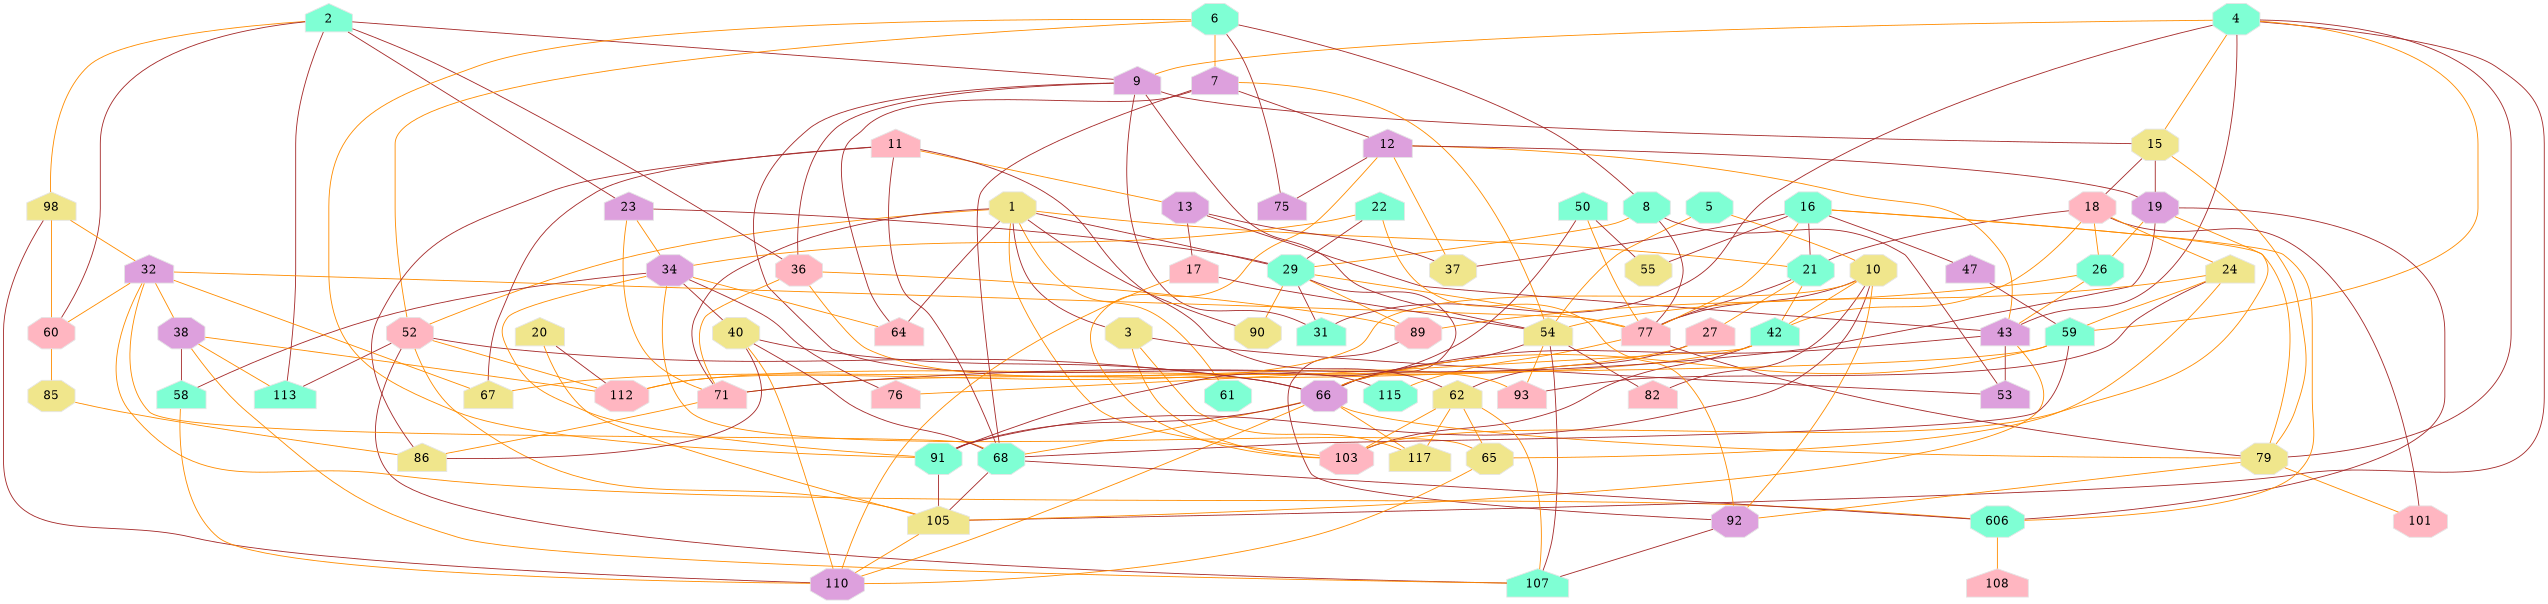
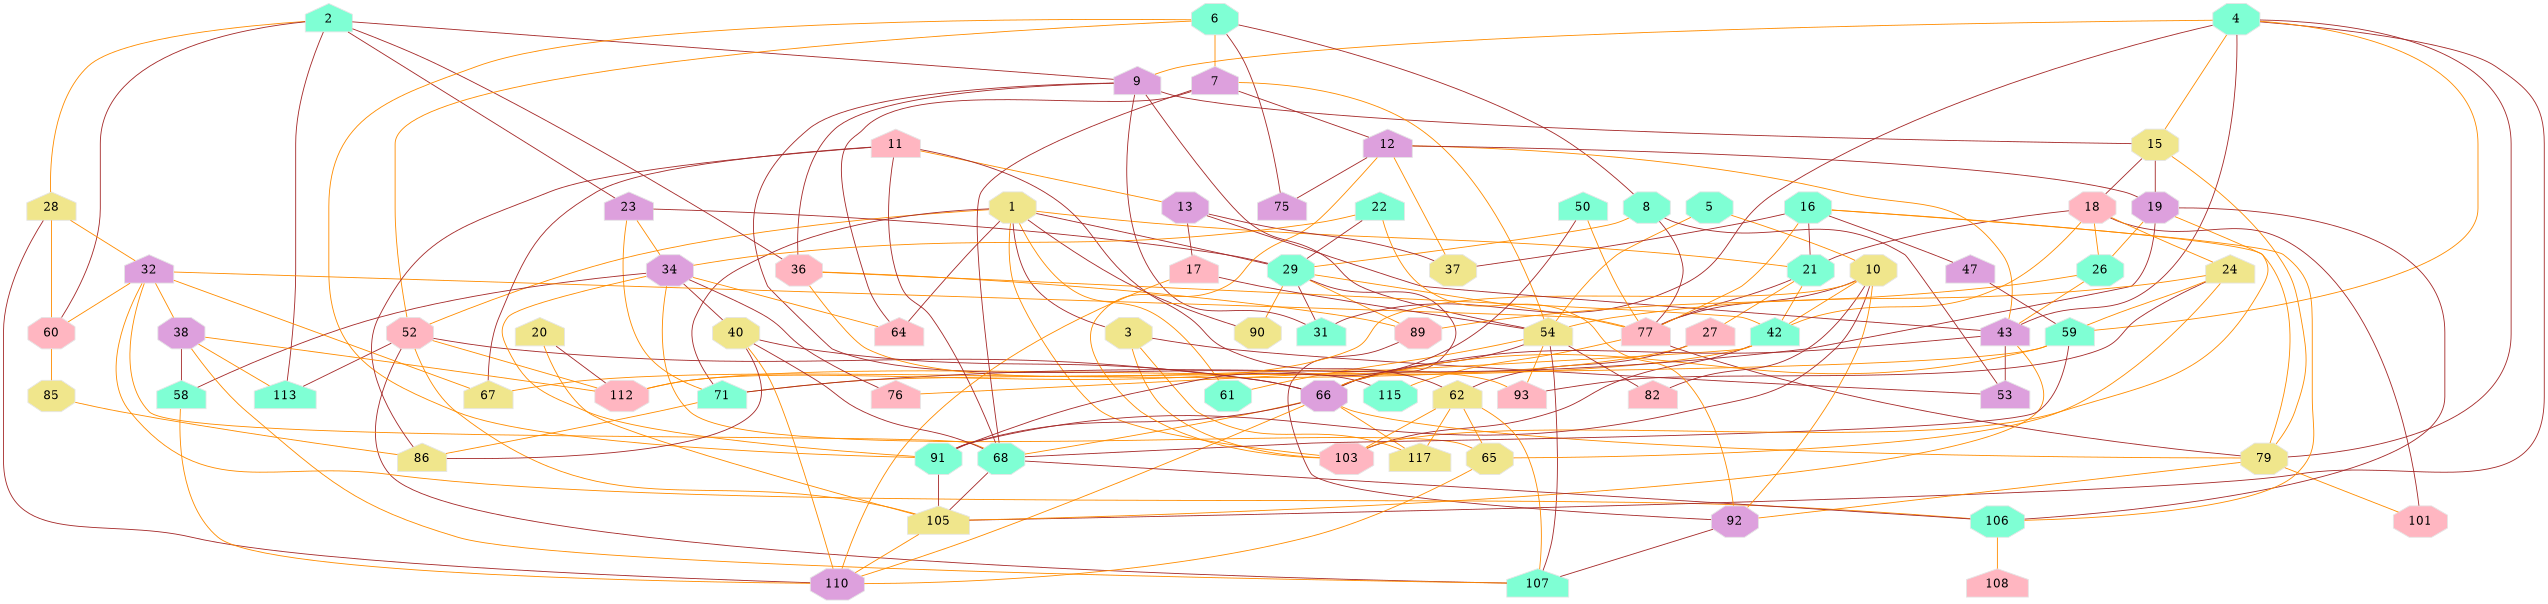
(51, 208) -> (51, 208)
(1648, 270) -> none
(707, 315) -> (1245, 291)
none -> (1456, 353)
(722, 396) -> (722, 396)
(1997, 522) -> (1997, 522)
